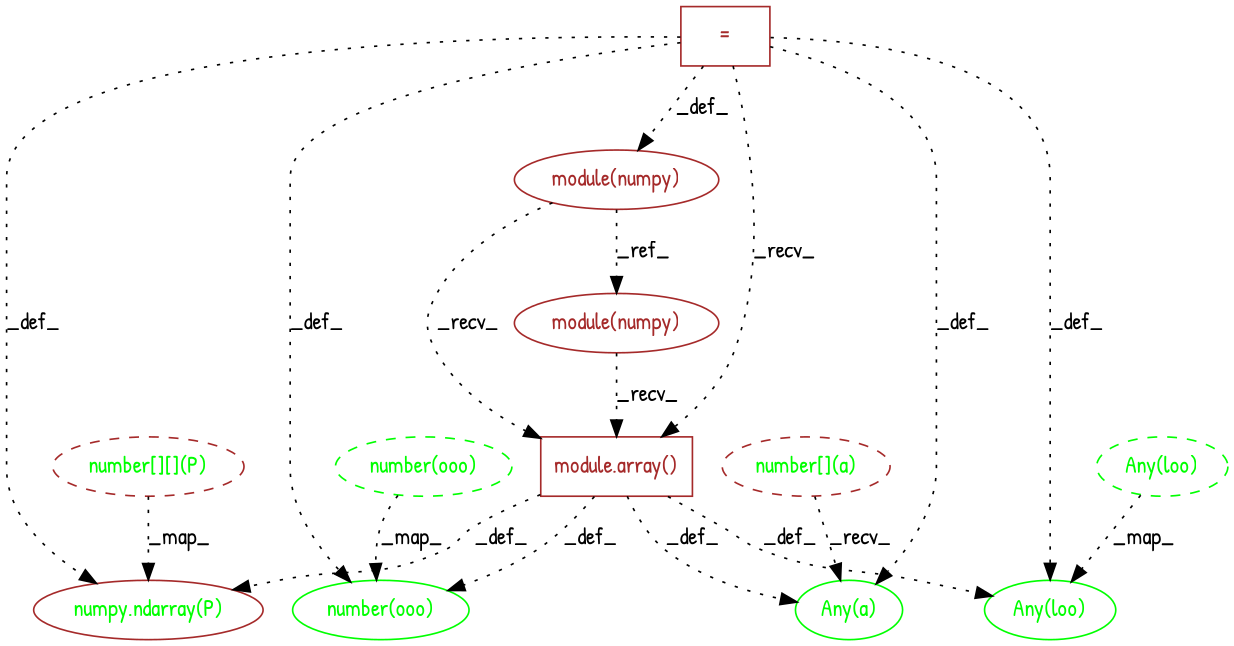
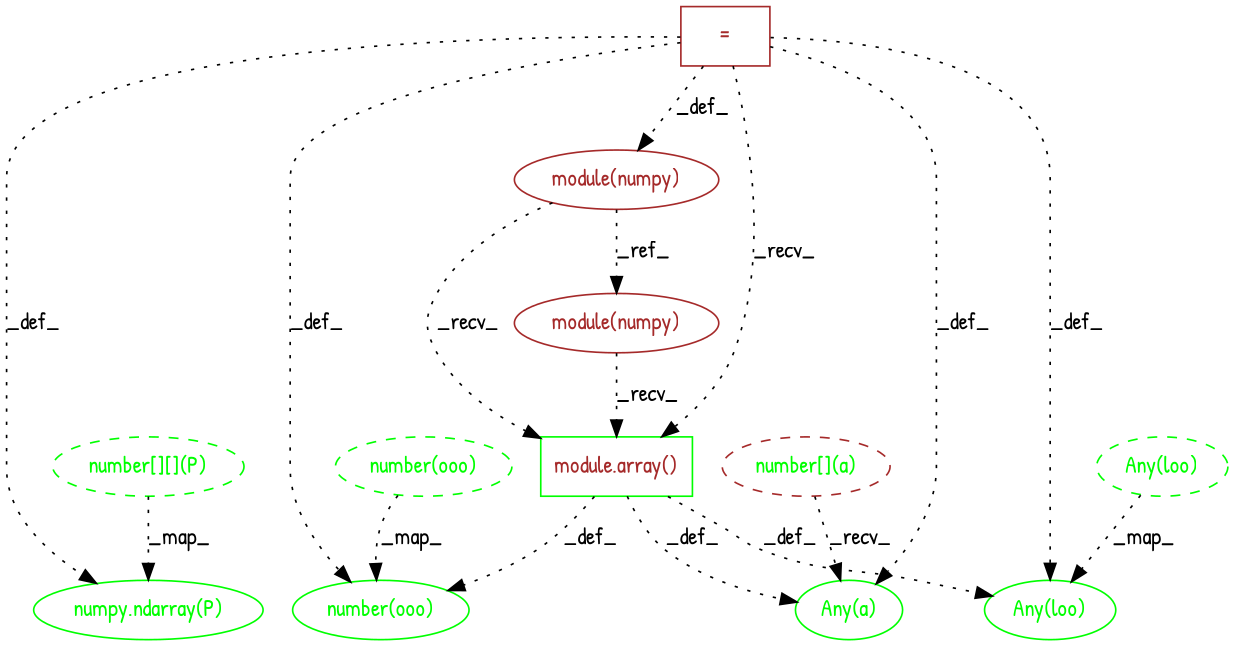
(148, 467) -> (148, 467)
(617, 467) -> (617, 467)
(403, 565) -> none
(148, 610) -> (148, 610)
